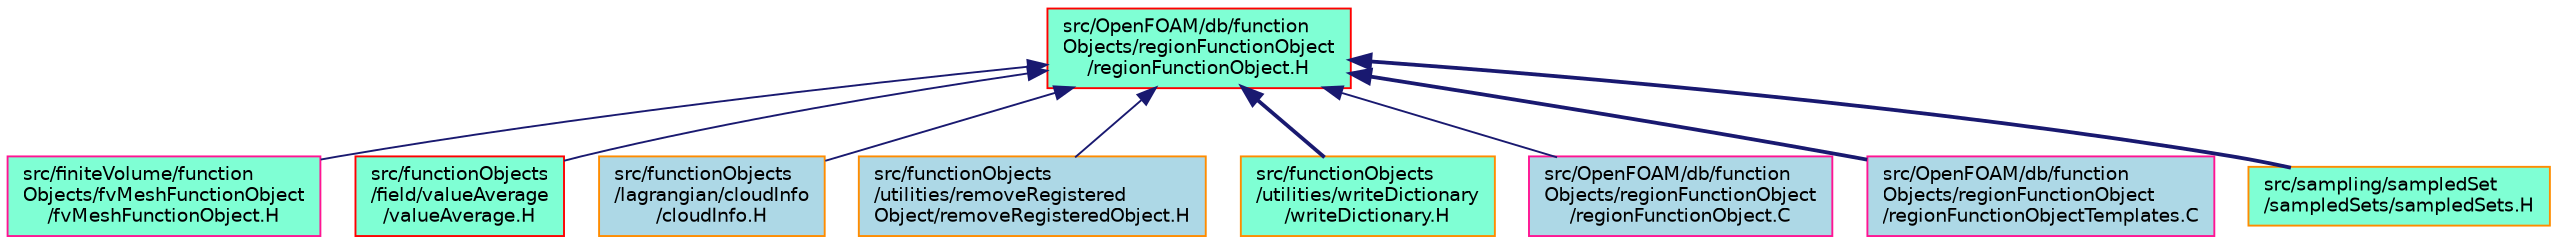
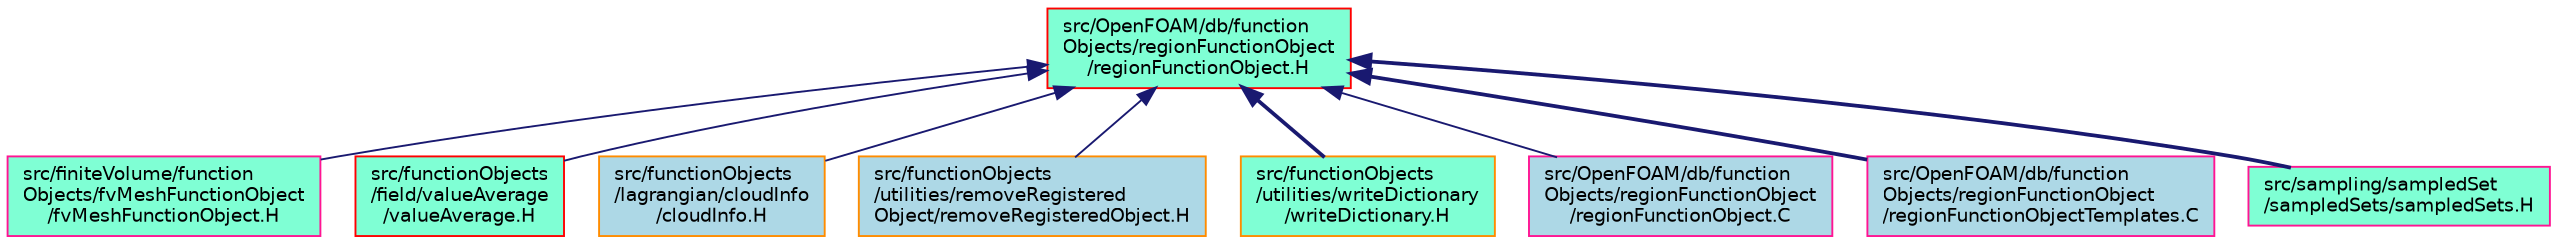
(2399, 196) -> (2399, 196)
